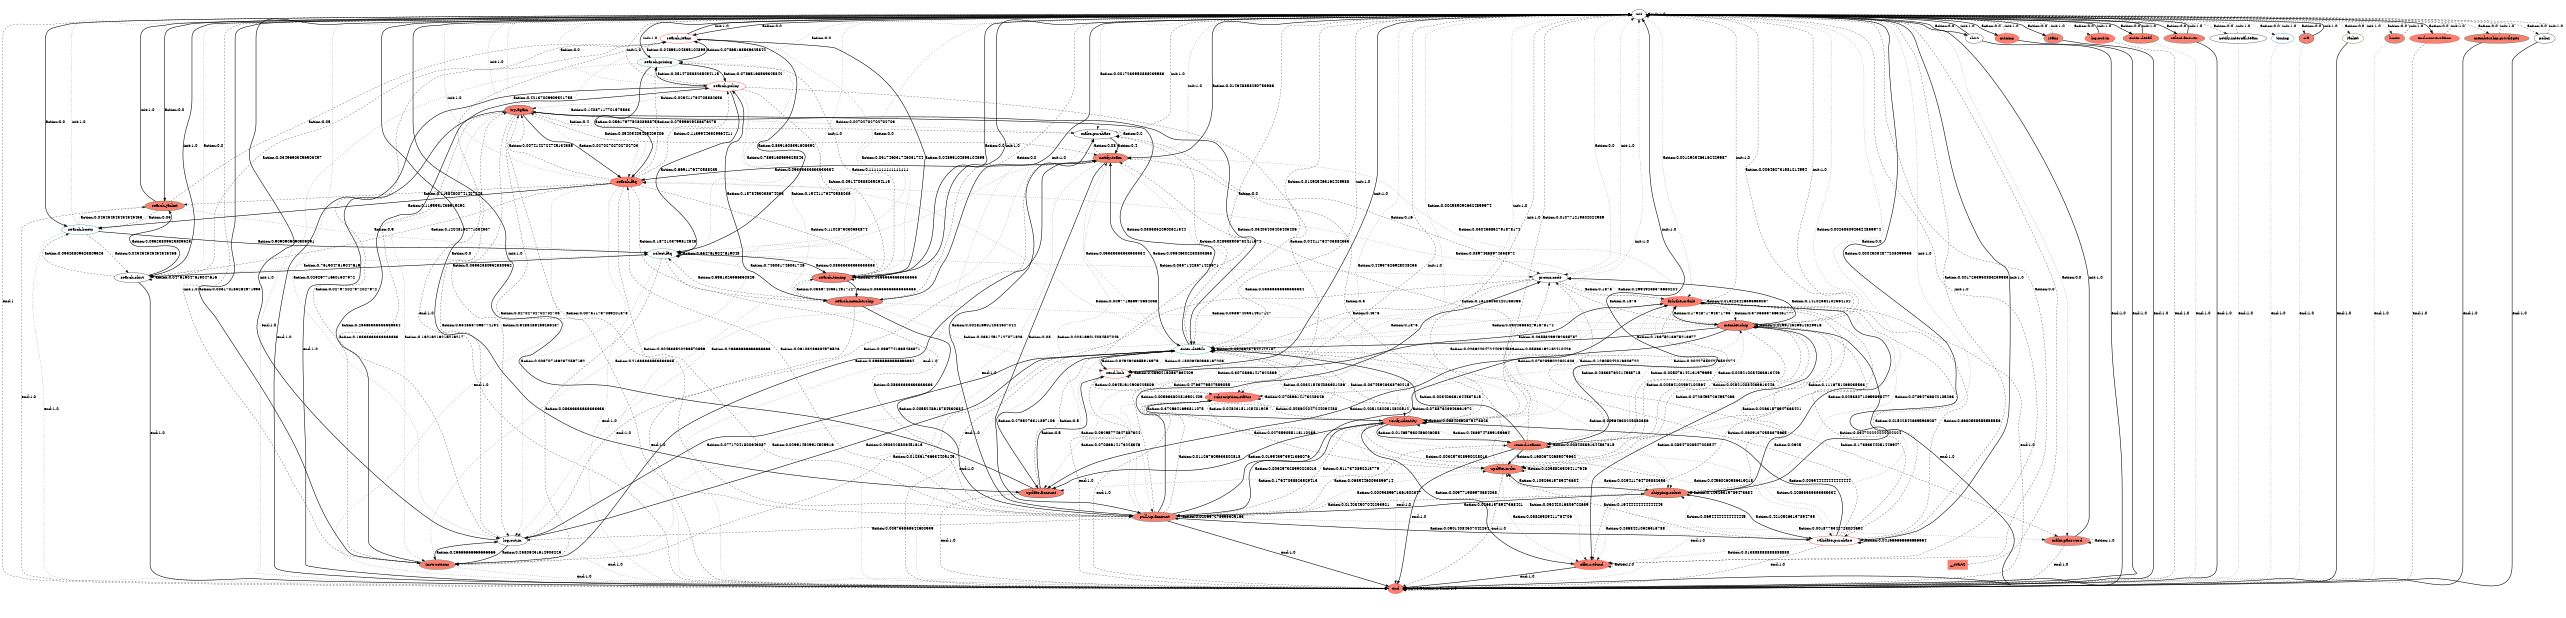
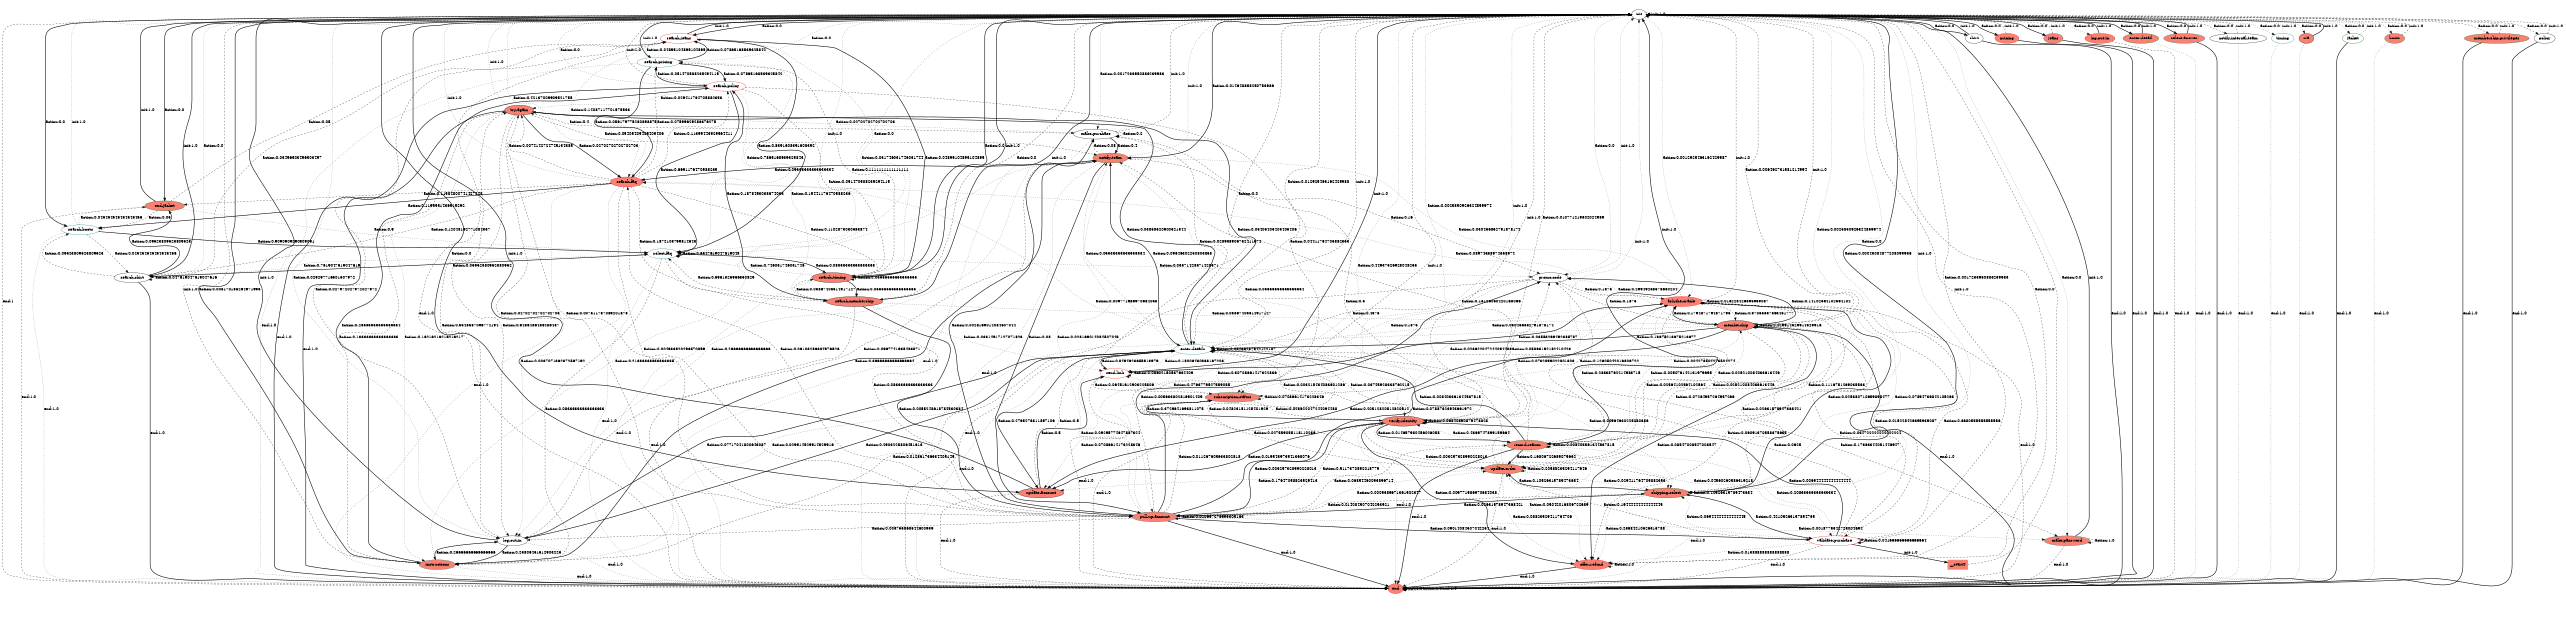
(2435, 38) -> none
(1962, 199) -> (1898, 553)
(165, 206) -> (165, 206)
(1233, 397) -> (1233, 397)
